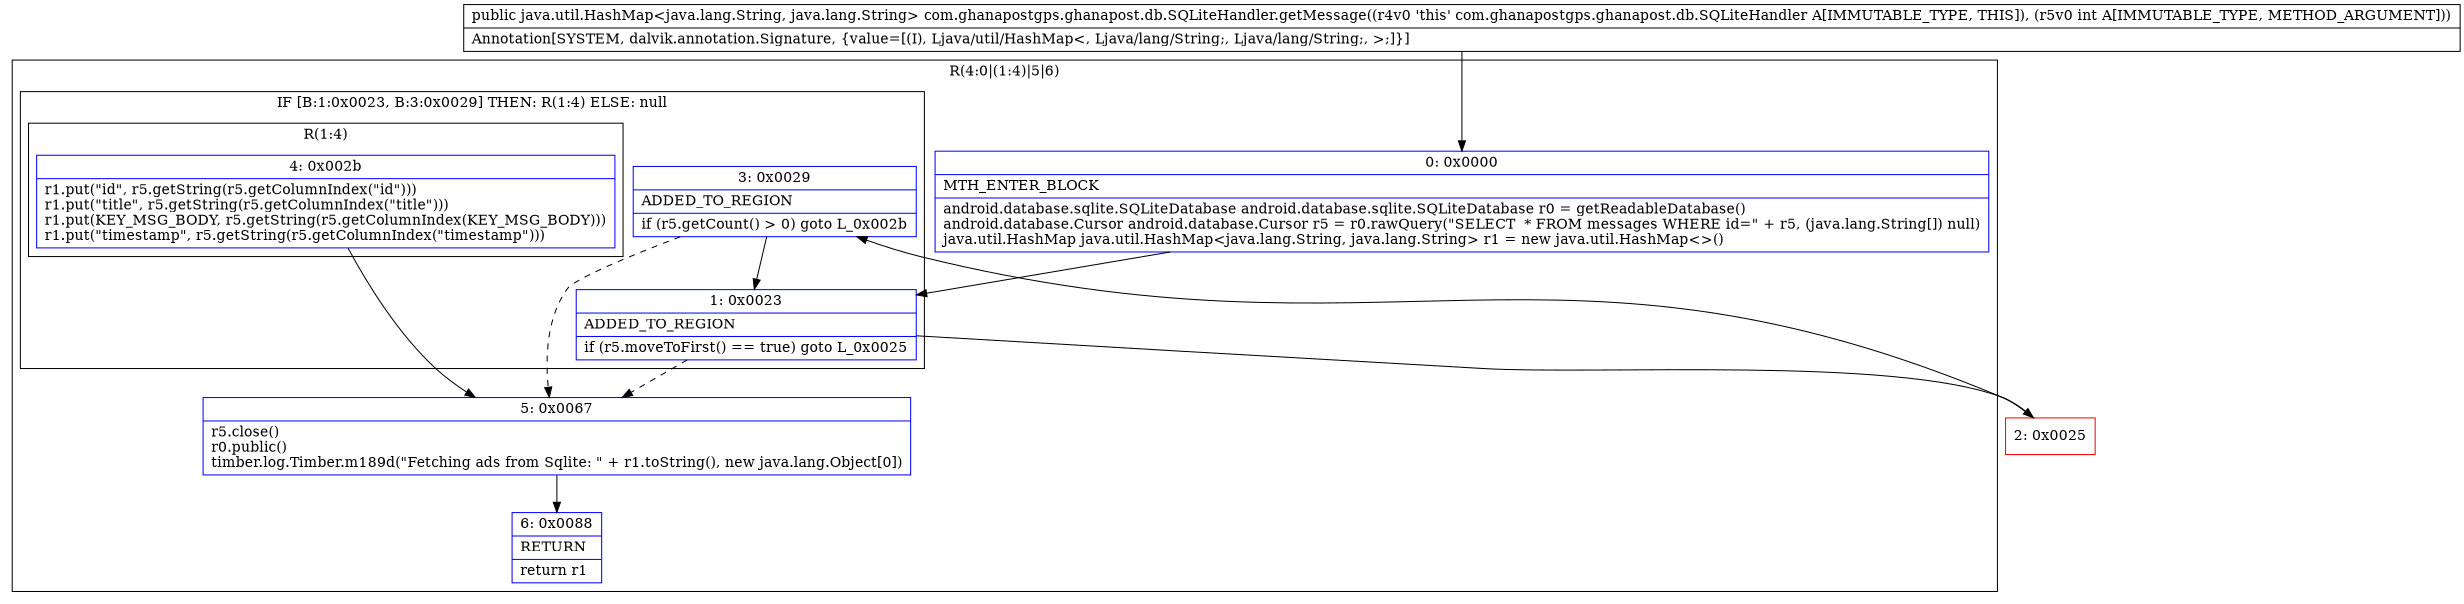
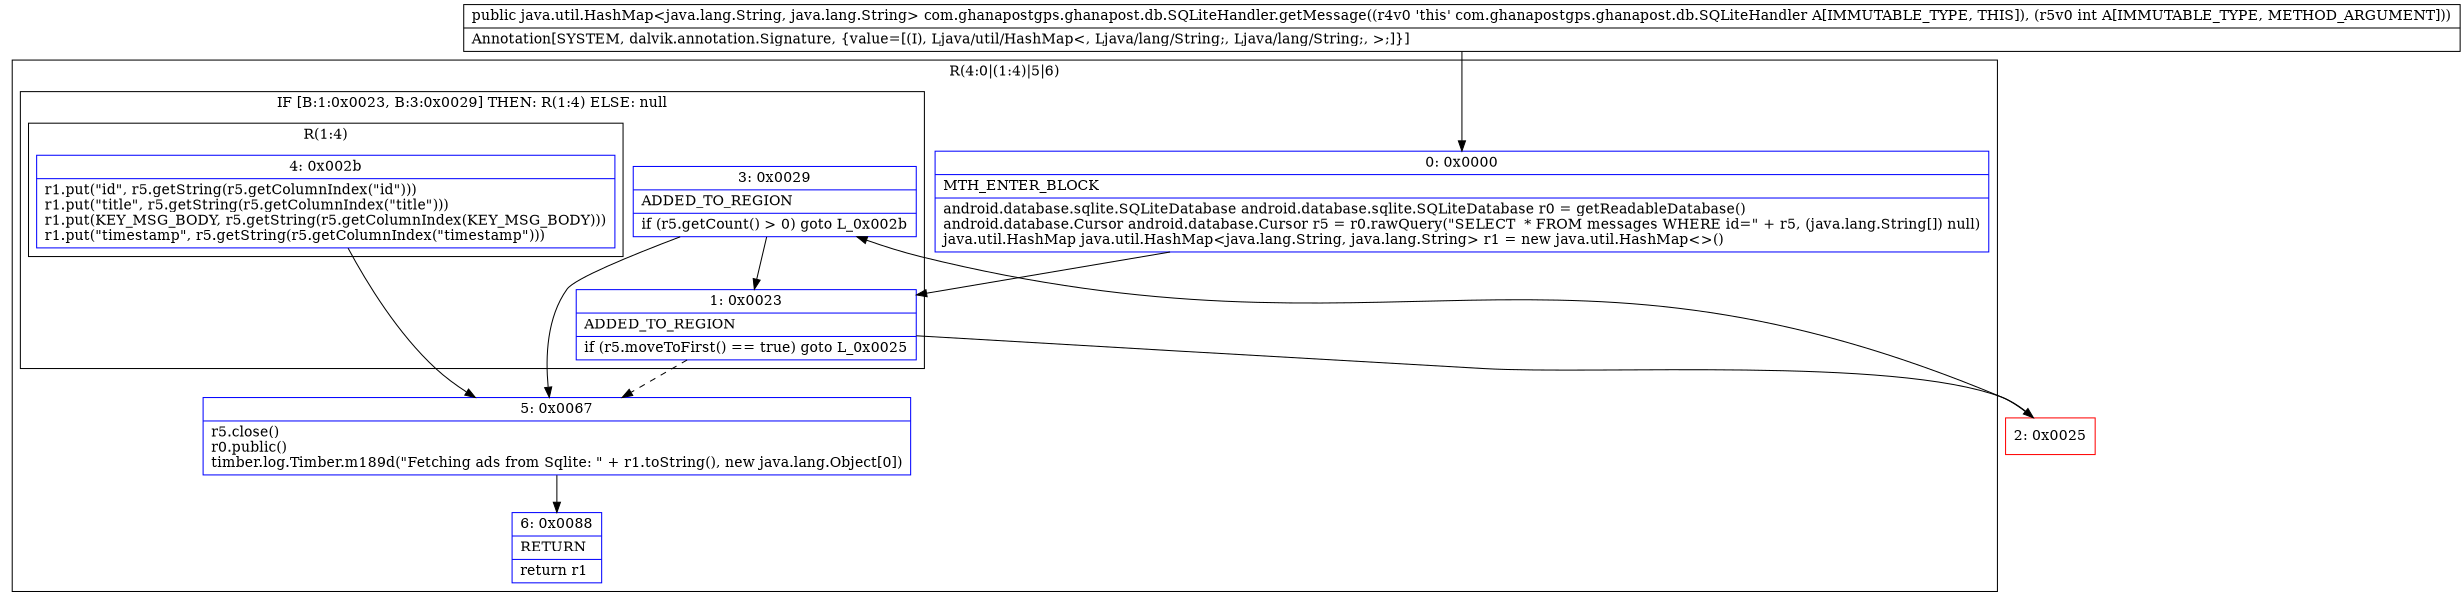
(576, 282) -> (576, 282)
